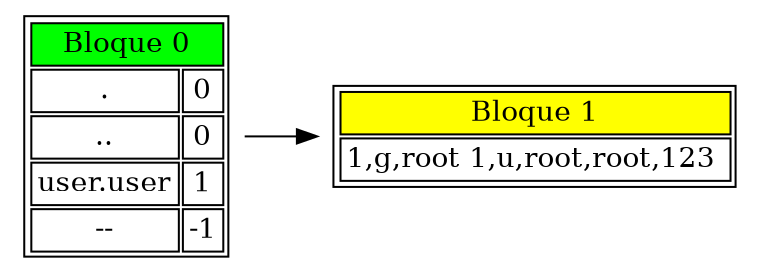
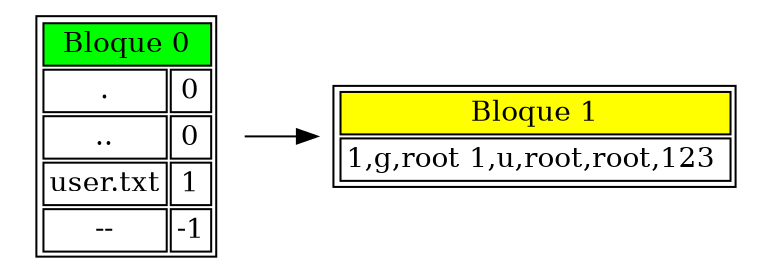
(105, 183) -> (105, 183)
